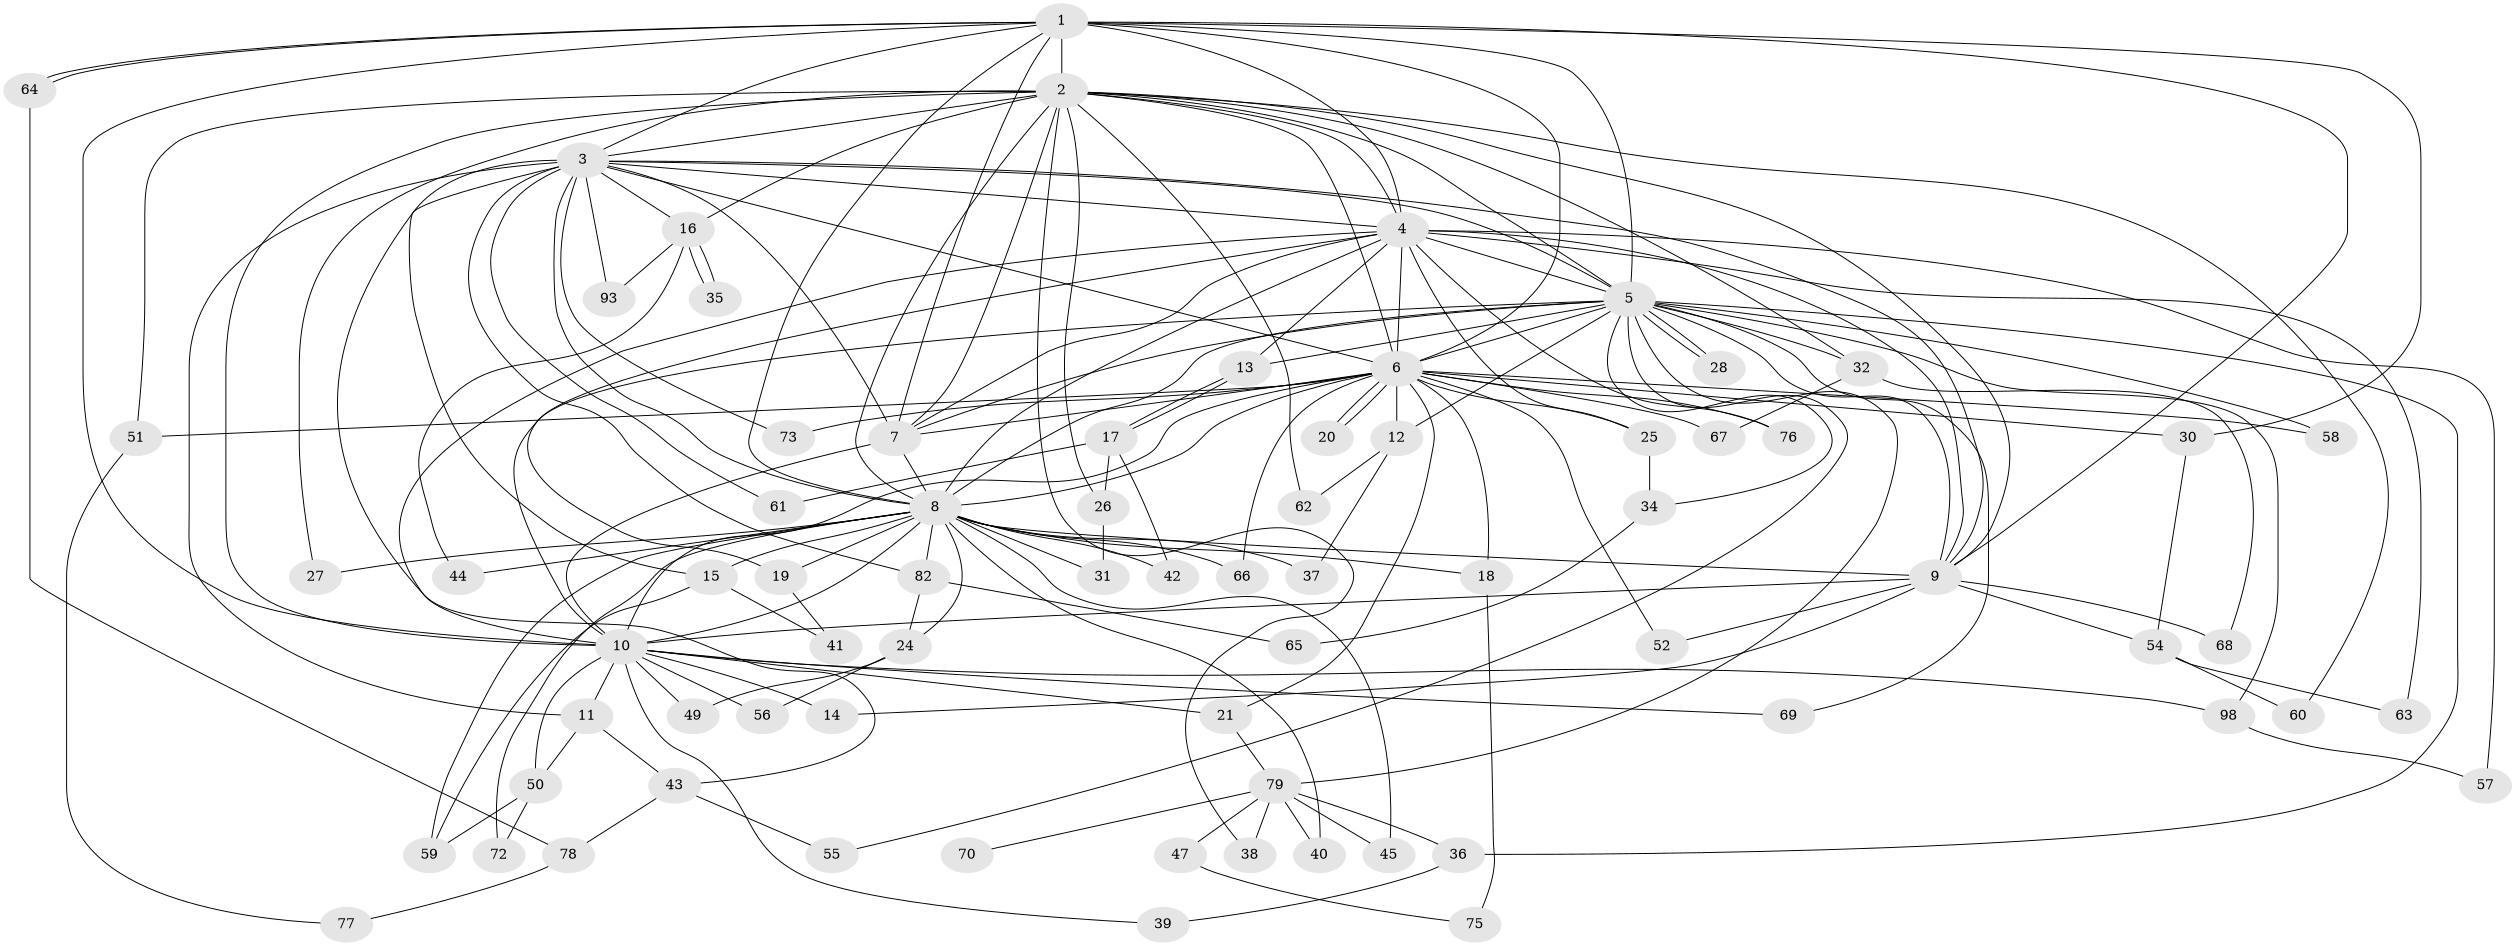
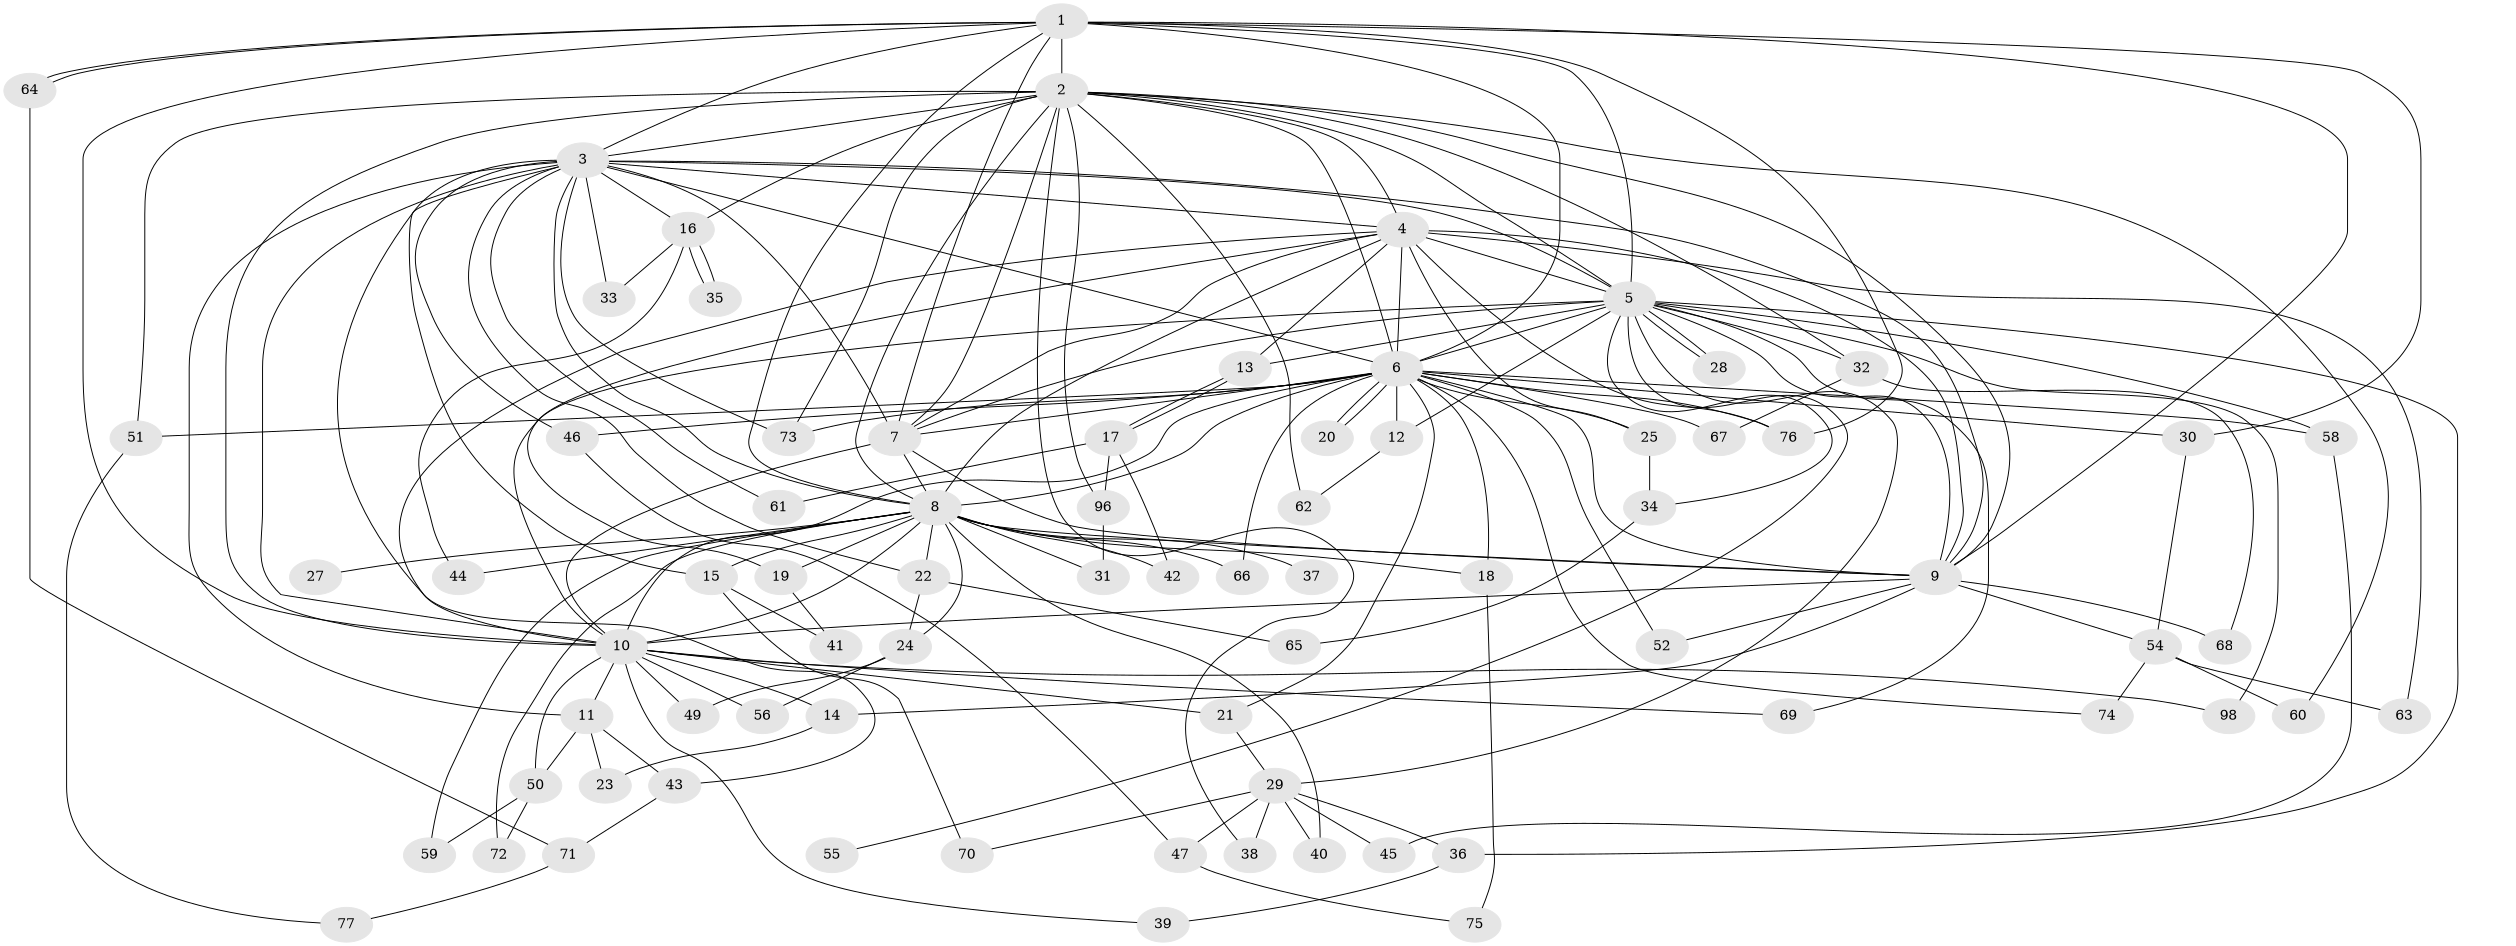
(1275, 77) -> (1618, 81)
(515, 153) -> (886, 229)
(609, 299) -> (609, 299)
(1208, 352) -> none
none -> (572, 438)
none -> (263, 451)
(1103, 508) -> (1103, 508)
(1354, 508) -> none
none -> (1614, 524)
none -> (1402, 553)
(924, 577) -> (924, 577)
(1245, 597) -> (2034, 833)
(534, 681) -> (874, 683)
none -> (2107, 716)
none -> (605, 786)
(1275, 786) -> (1275, 786)
(2486, 786) -> none
(756, 822) -> none
(569, 855) -> (569, 855)
